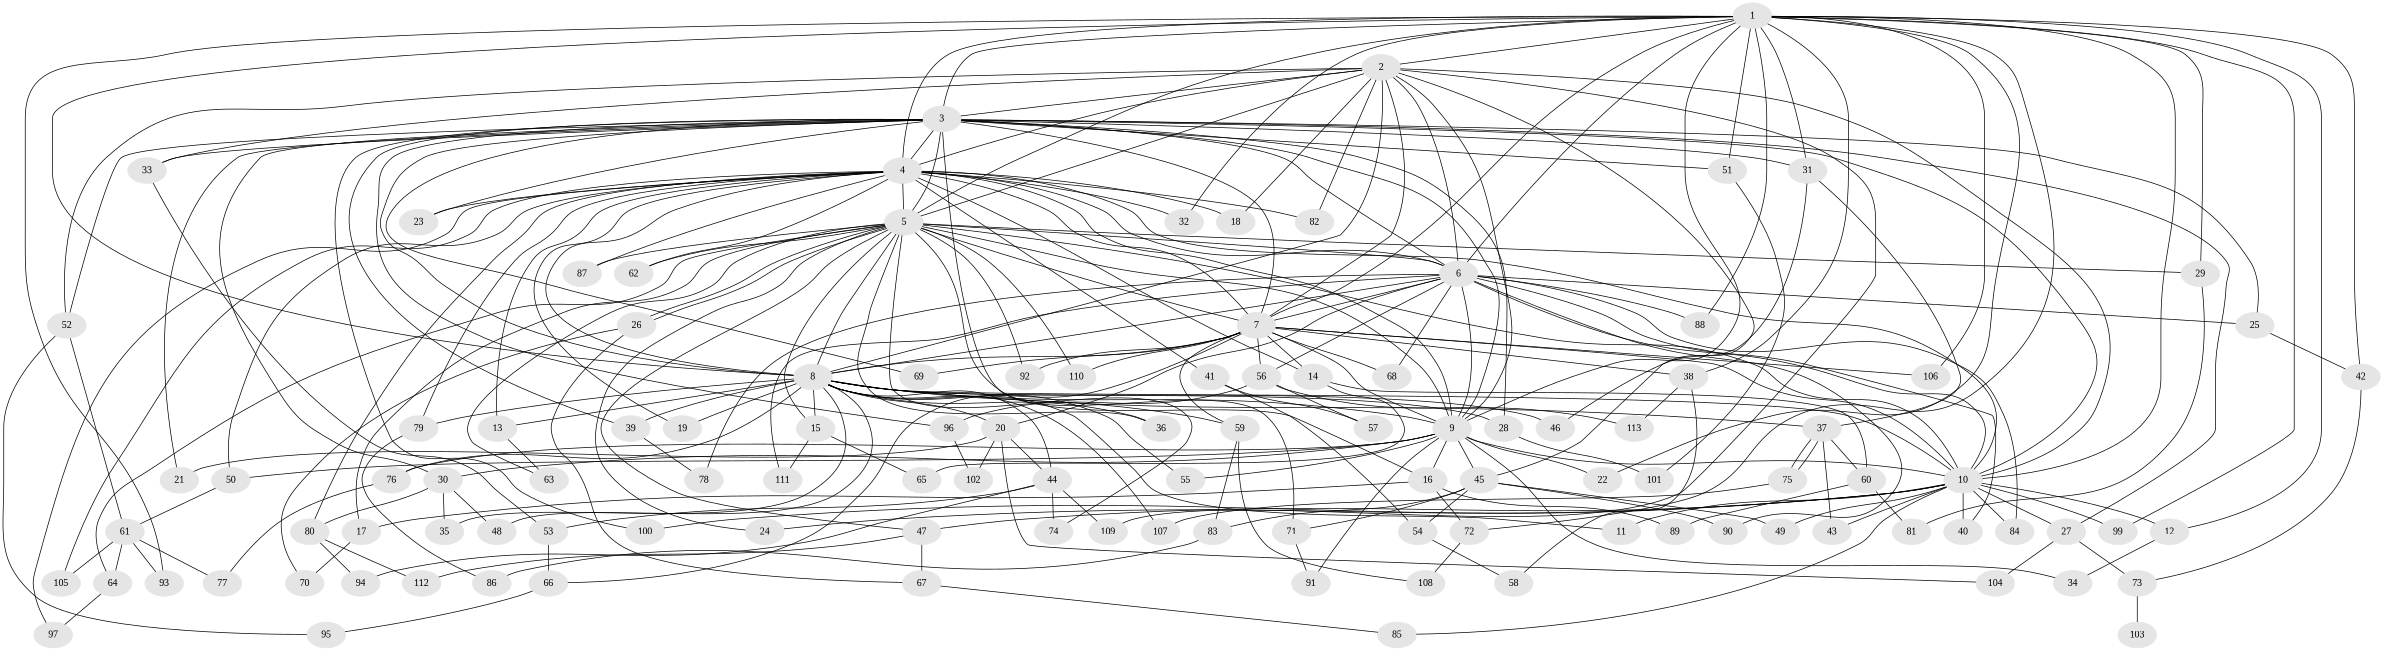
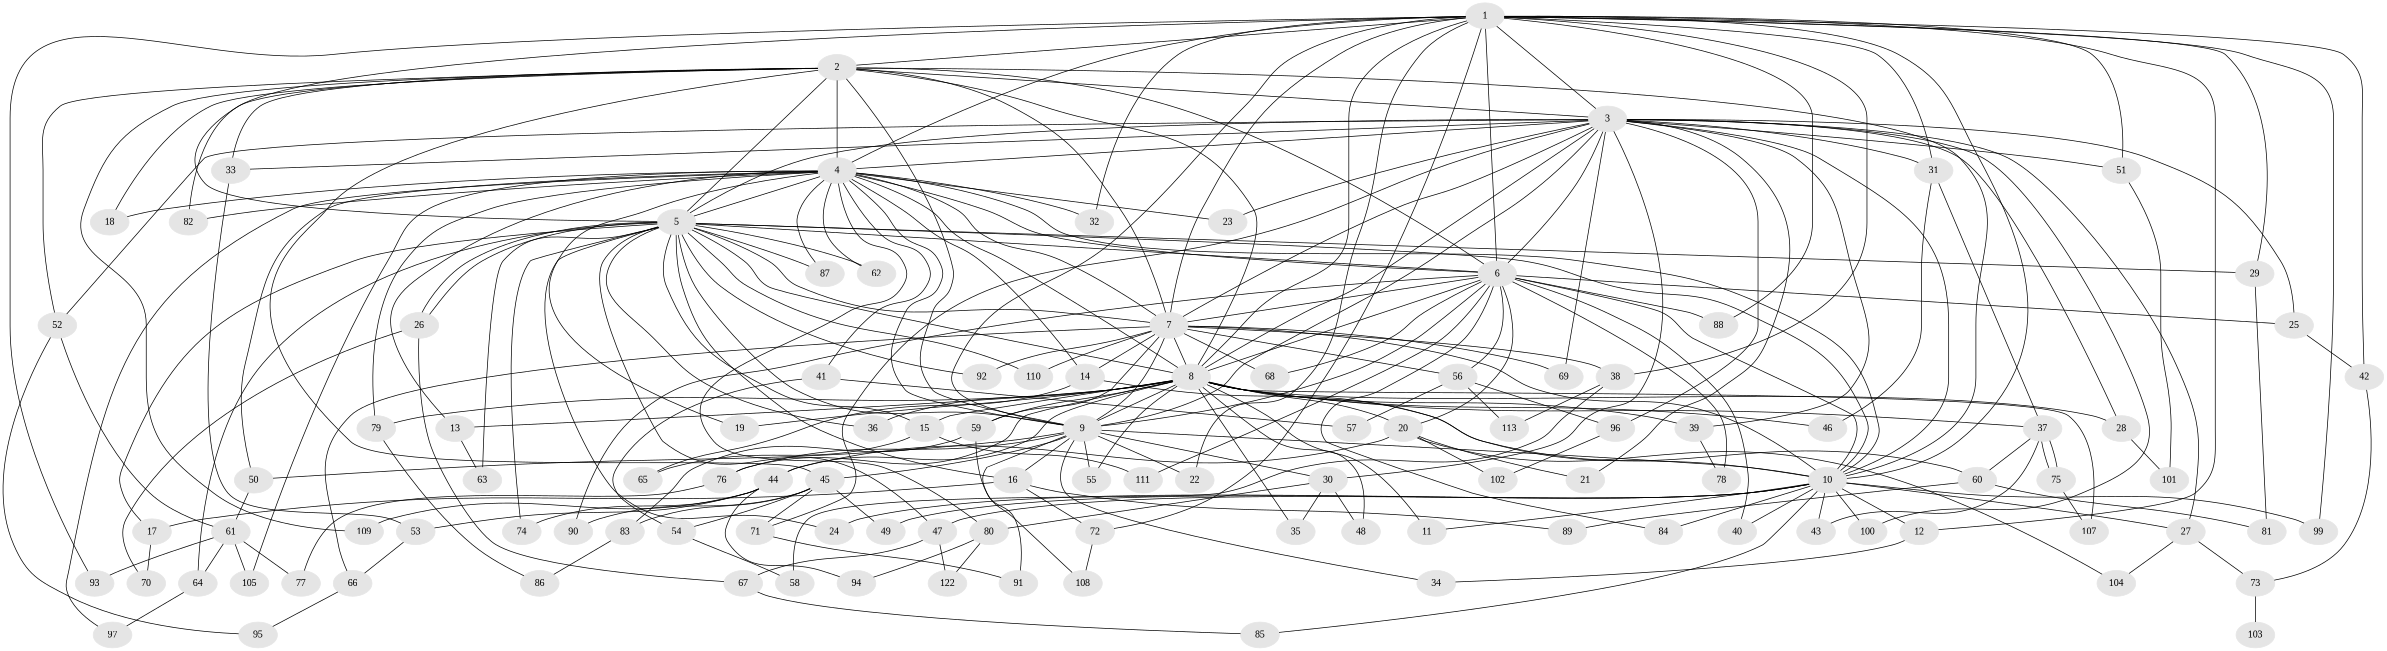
(1931, 377) -> none
(422, 583) -> (948, 583)
